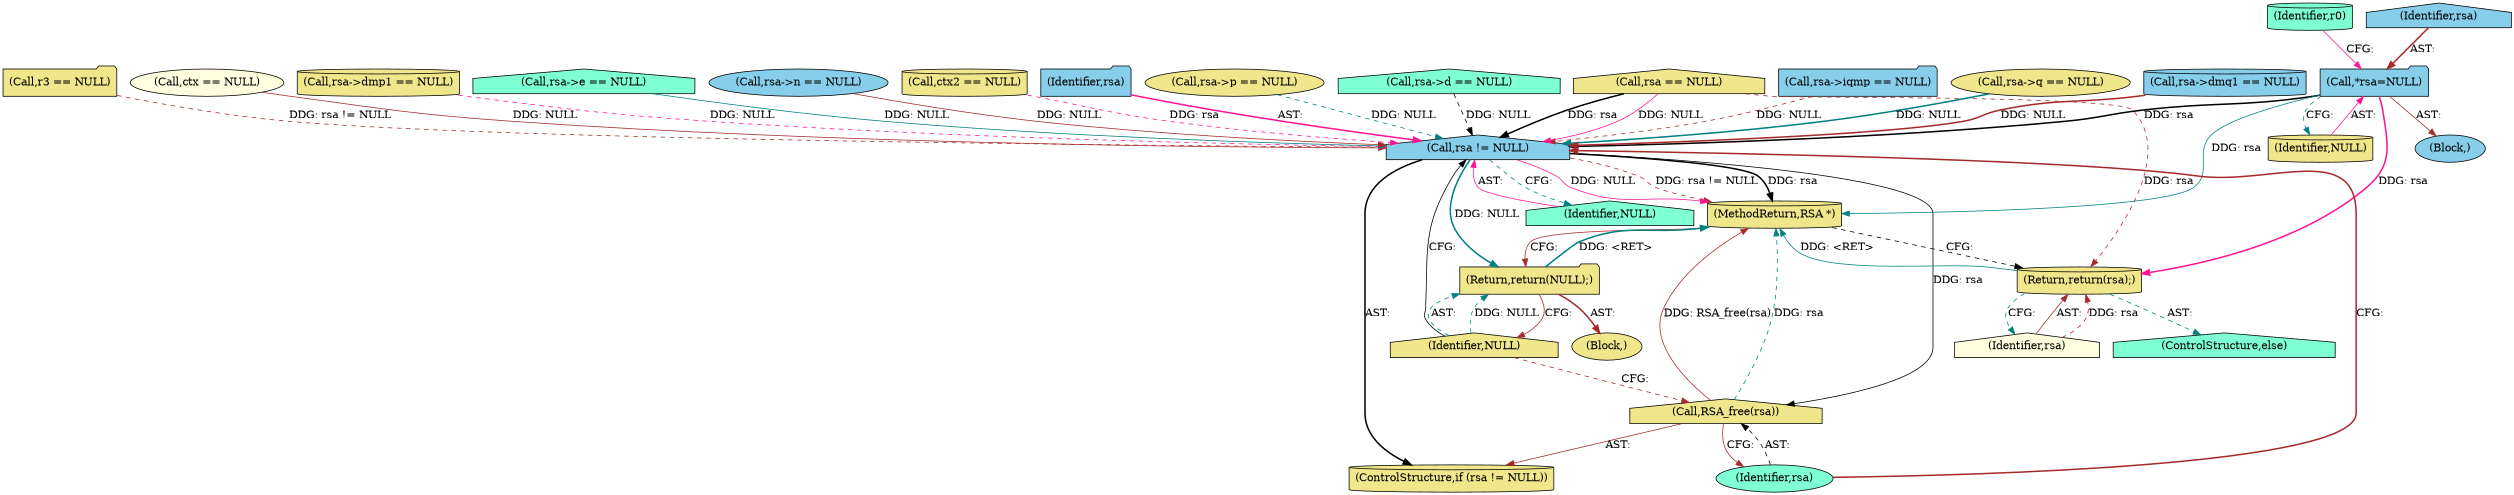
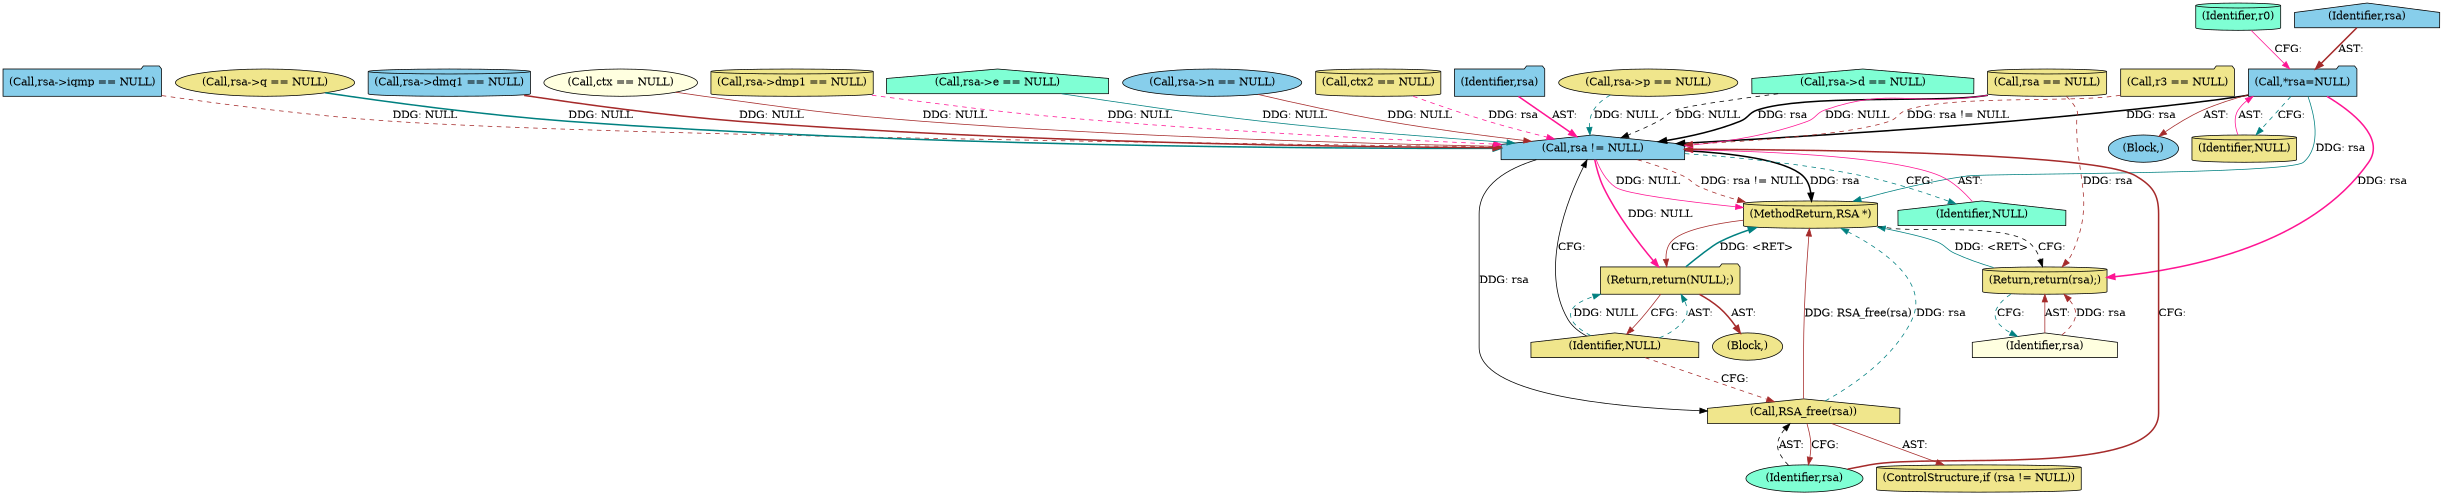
(1669, 83) -> (2047, 83)
(1451, 218) -> (1618, 213)
(1365, 304) -> none
(2224, 347) -> none
